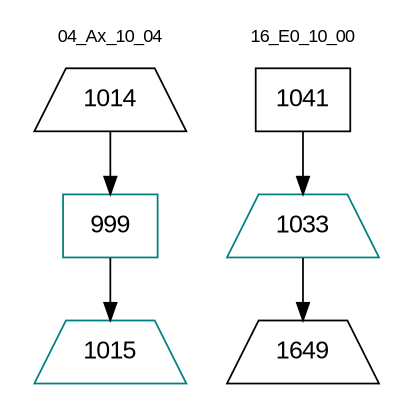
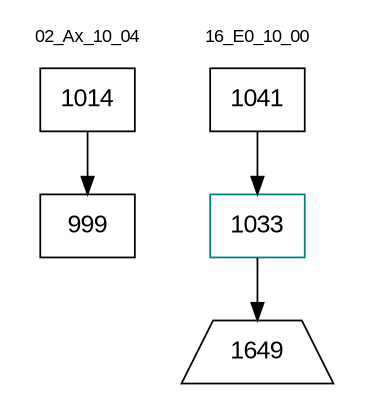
(110, 38) -> (88, 38)
(110, 100) -> (88, 100)
(110, 226) -> (88, 226)
(303, 226) -> (257, 226)
(110, 352) -> none
